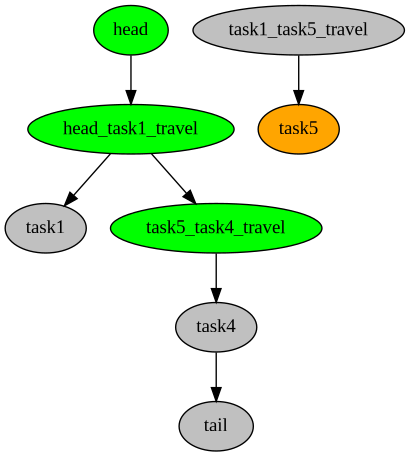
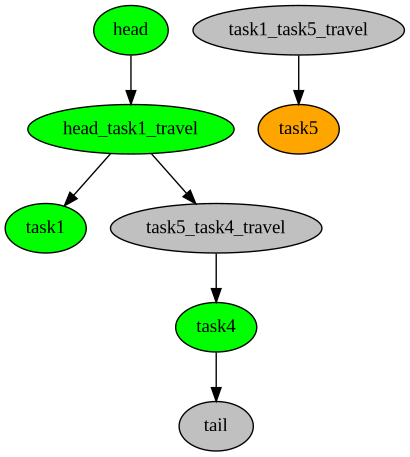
(46, 228) -> (46, 228)
(216, 228) -> (216, 228)
(216, 327) -> (216, 327)
